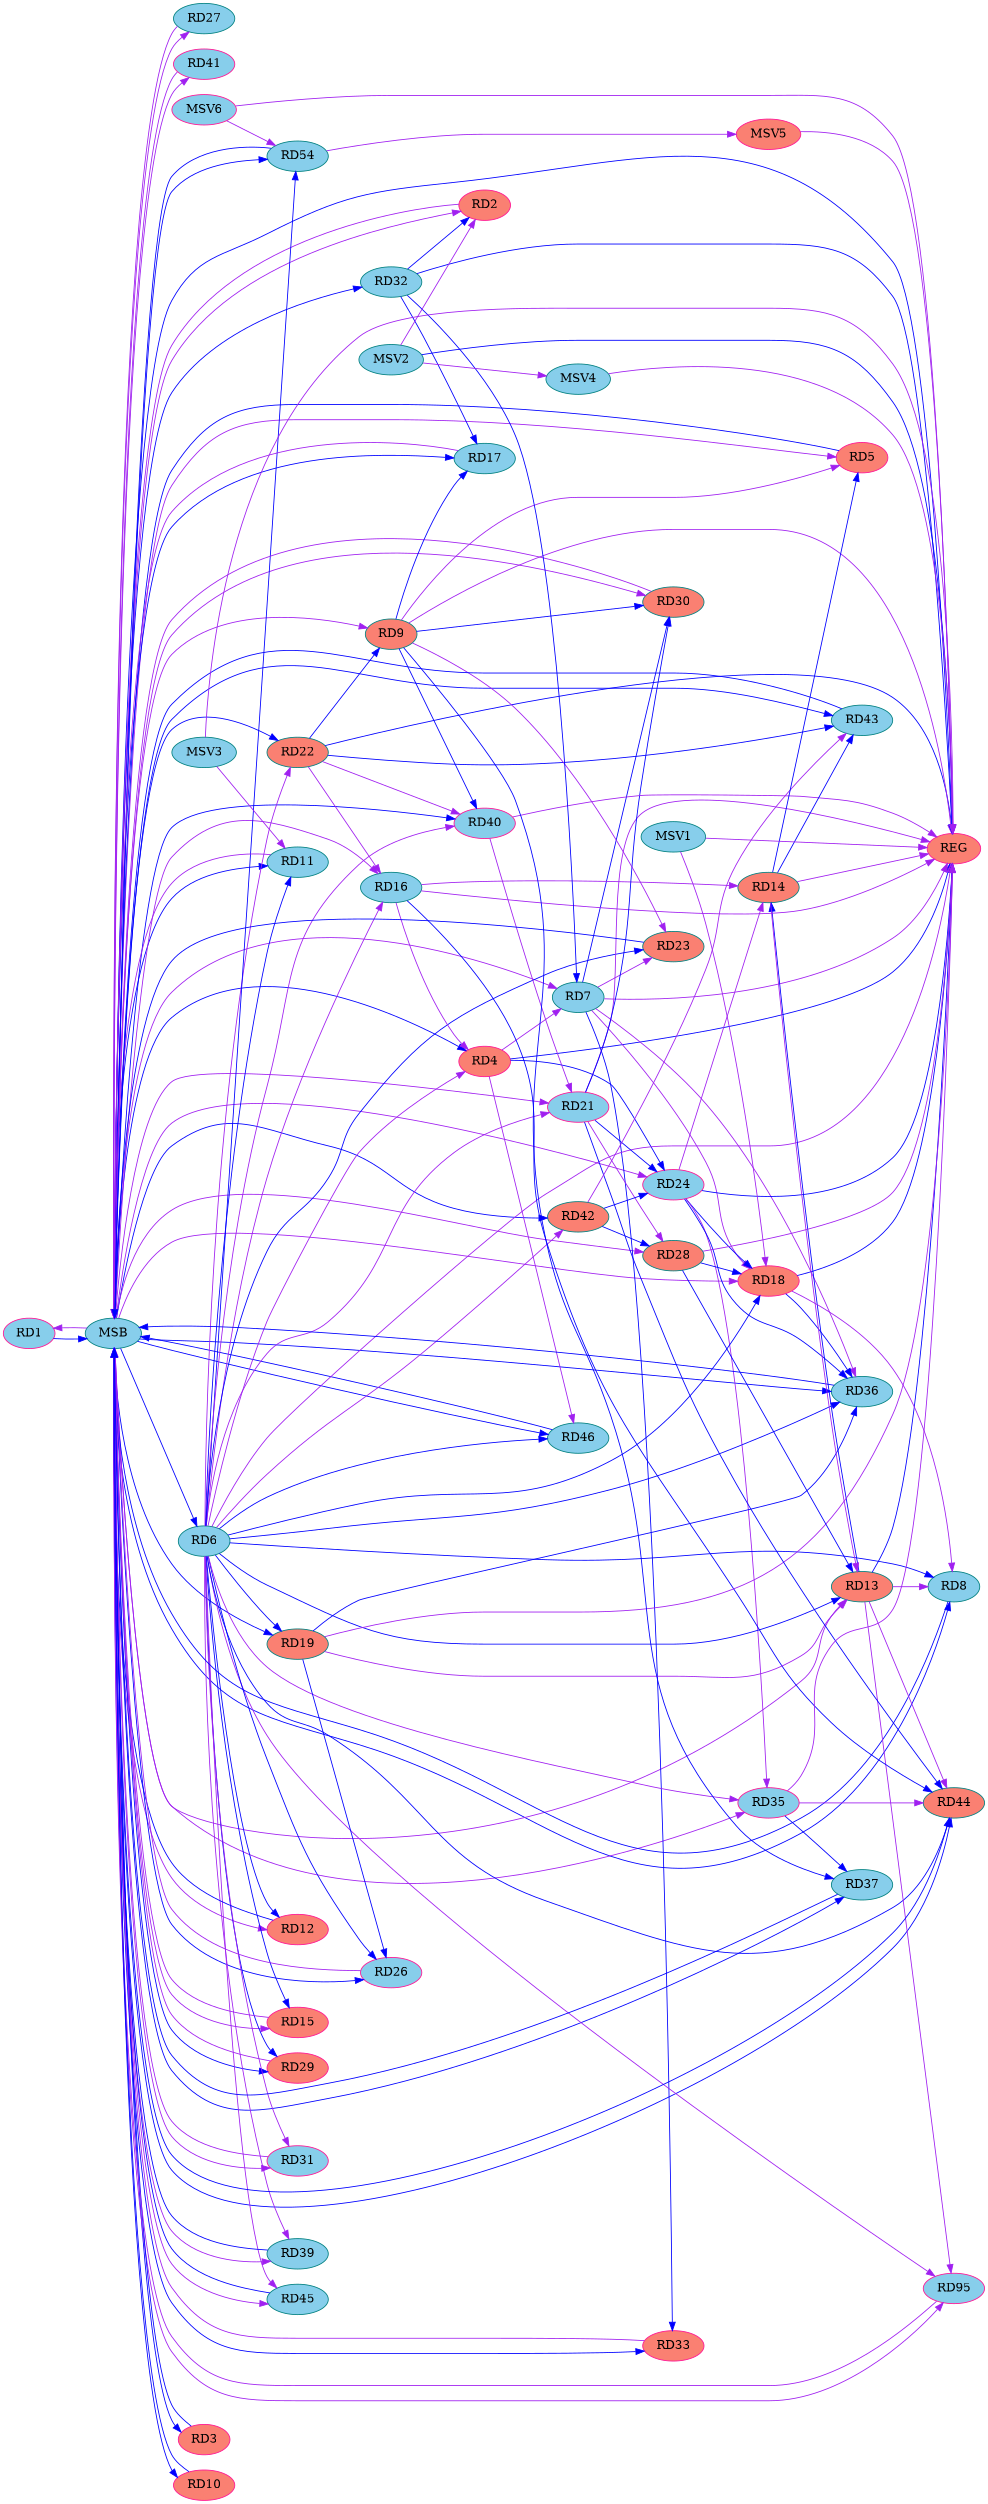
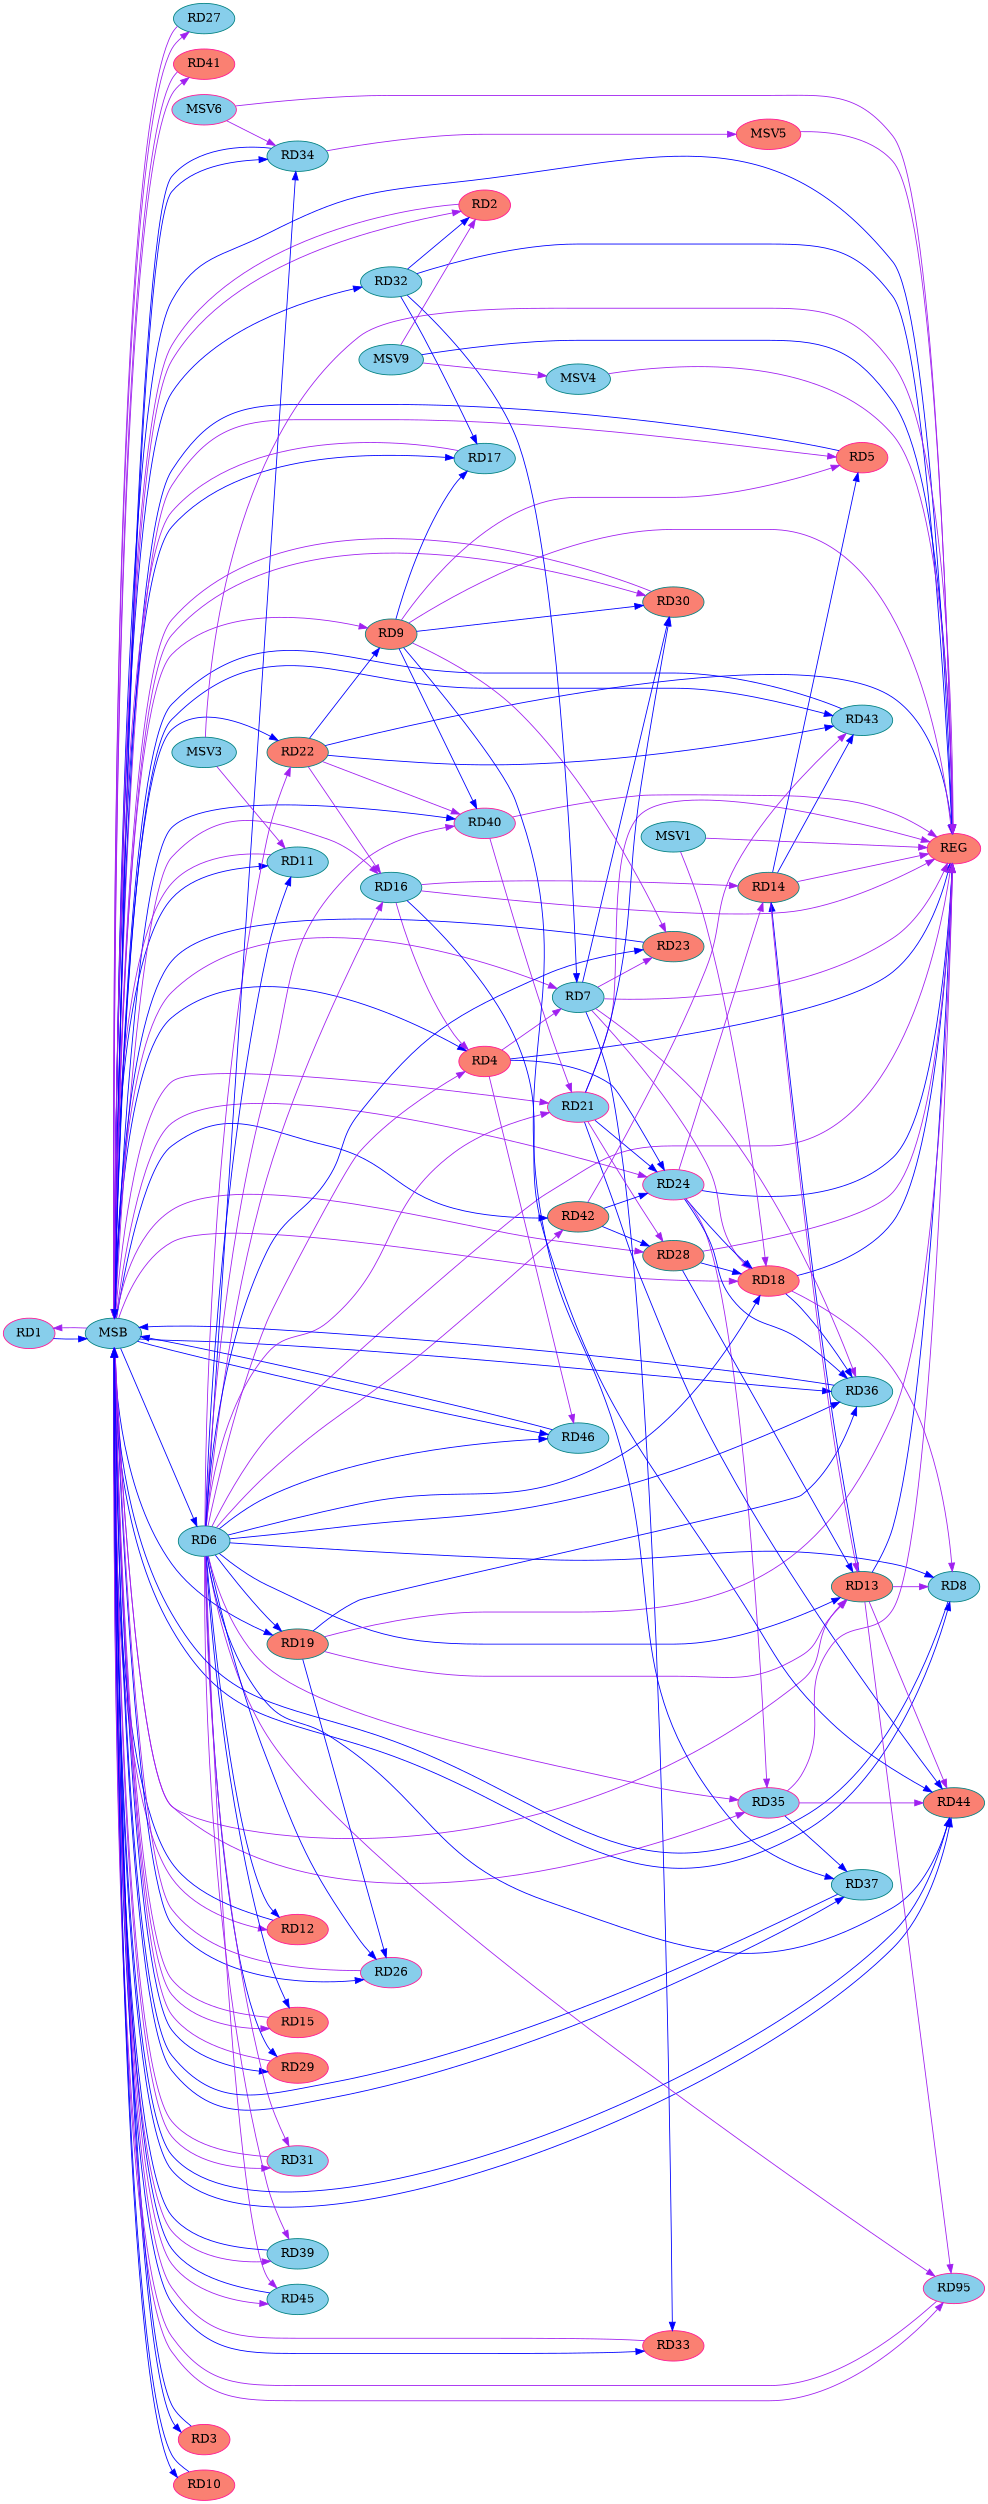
(204, 64) -> (204, 64)
(298, 156) -> (298, 156)
(391, 360) -> (391, 360)
